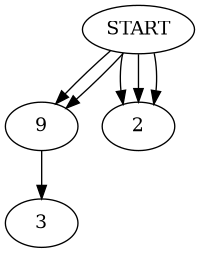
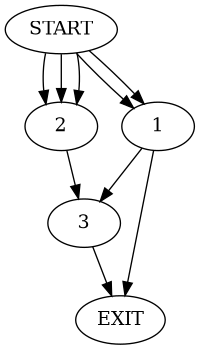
(42, 126) -> (158, 126)
none -> (71, 168)
none -> (120, 320)
